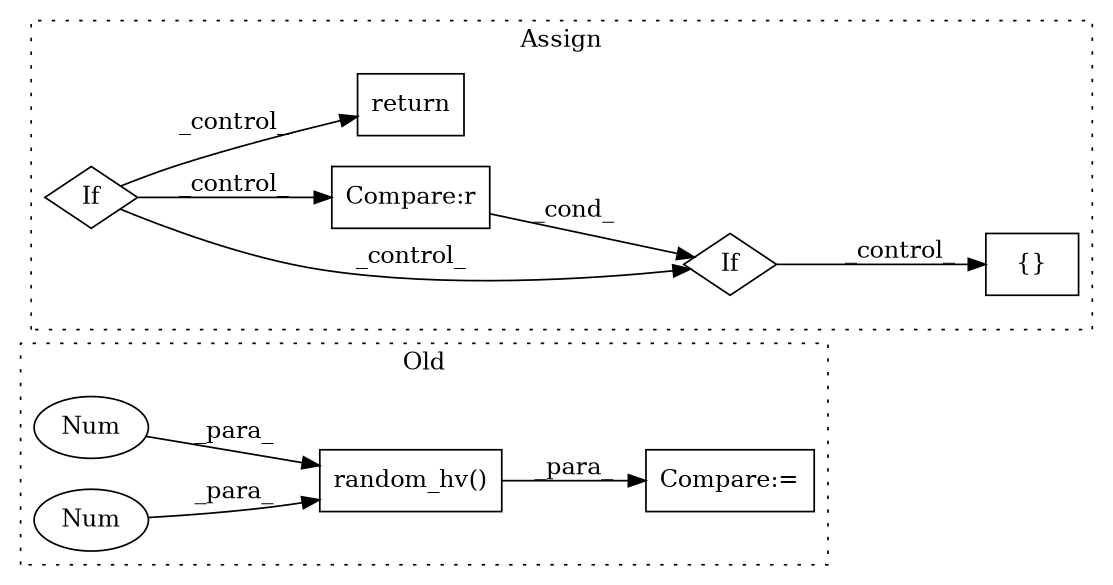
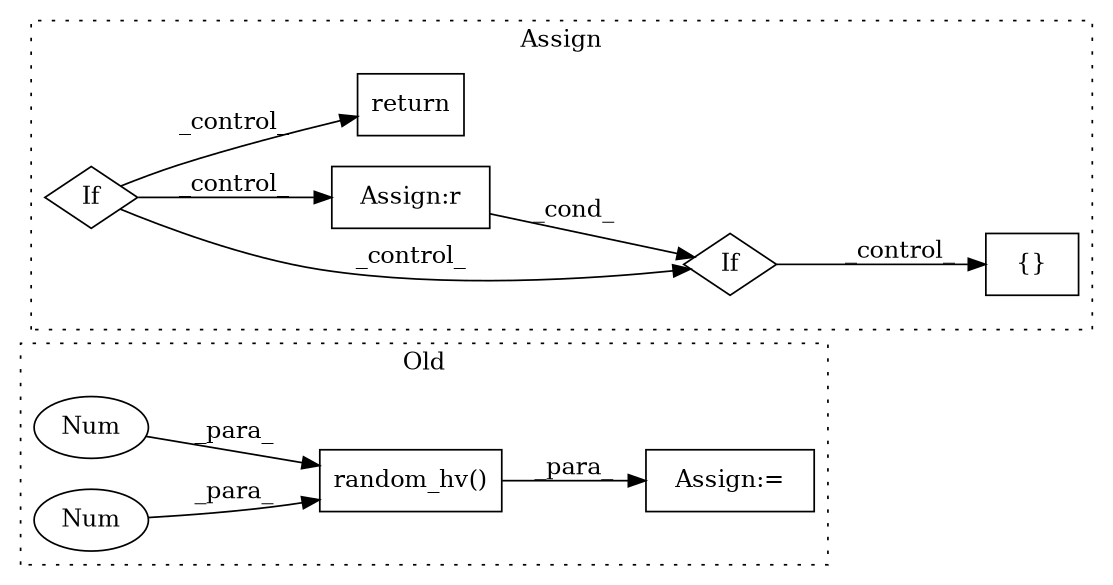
(411, 197) -> (411, 197)
(730, 481) -> (730, 481)
